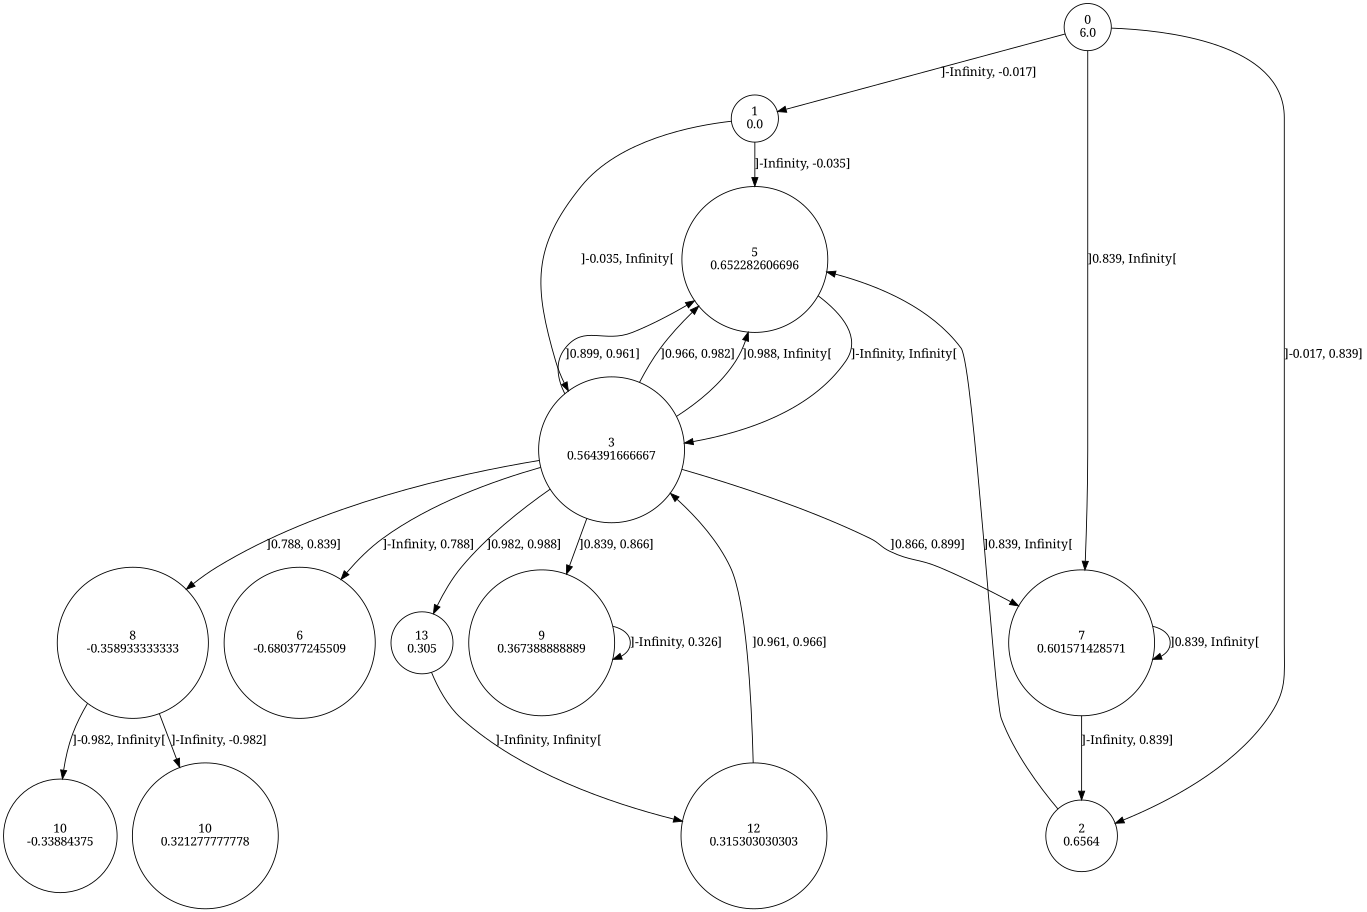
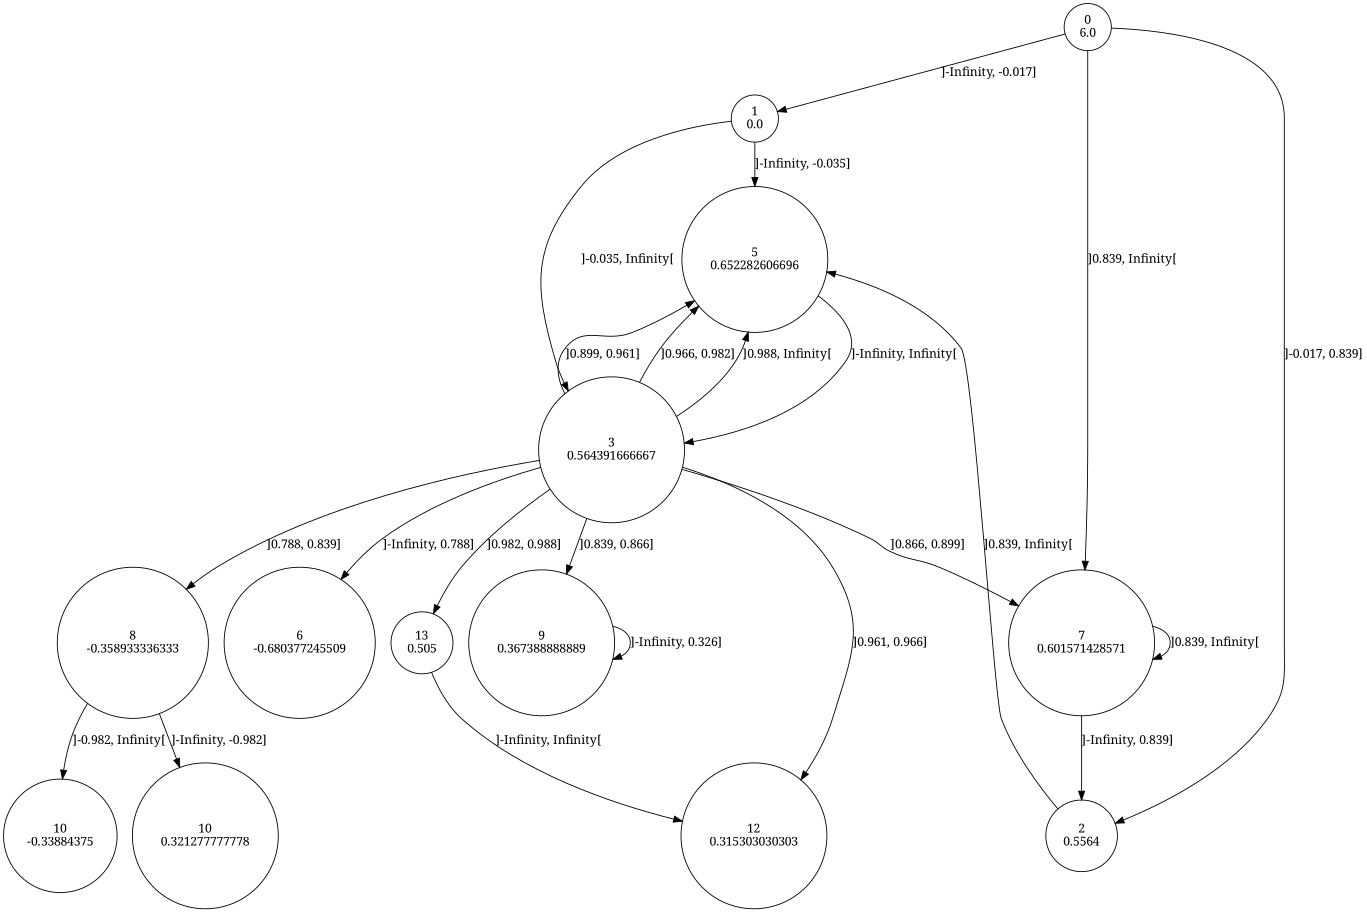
(743, 621) -> (841, 582)
(133, 643) -> (133, 643)
(422, 643) -> (422, 643)
(1082, 836) -> (1082, 836)
